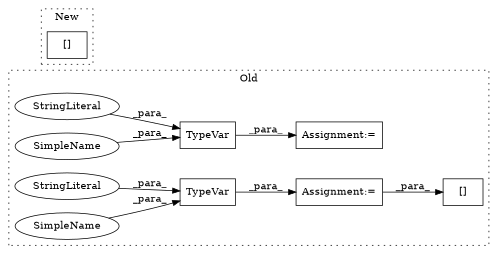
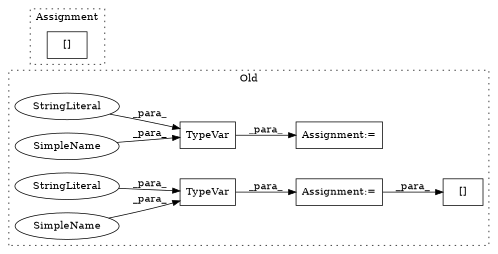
(67, 17) -> (67, 17)
